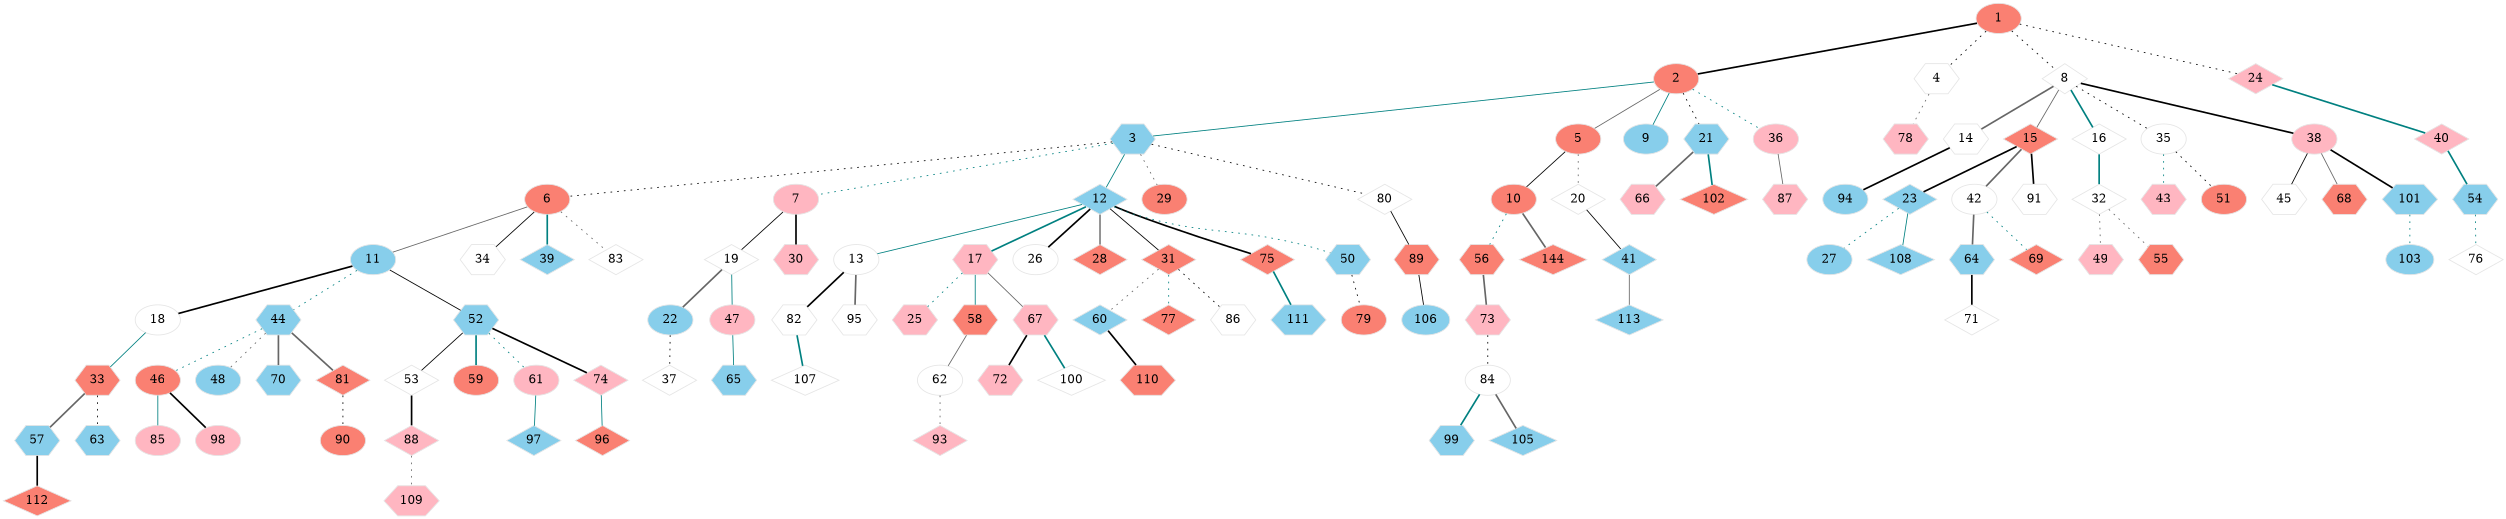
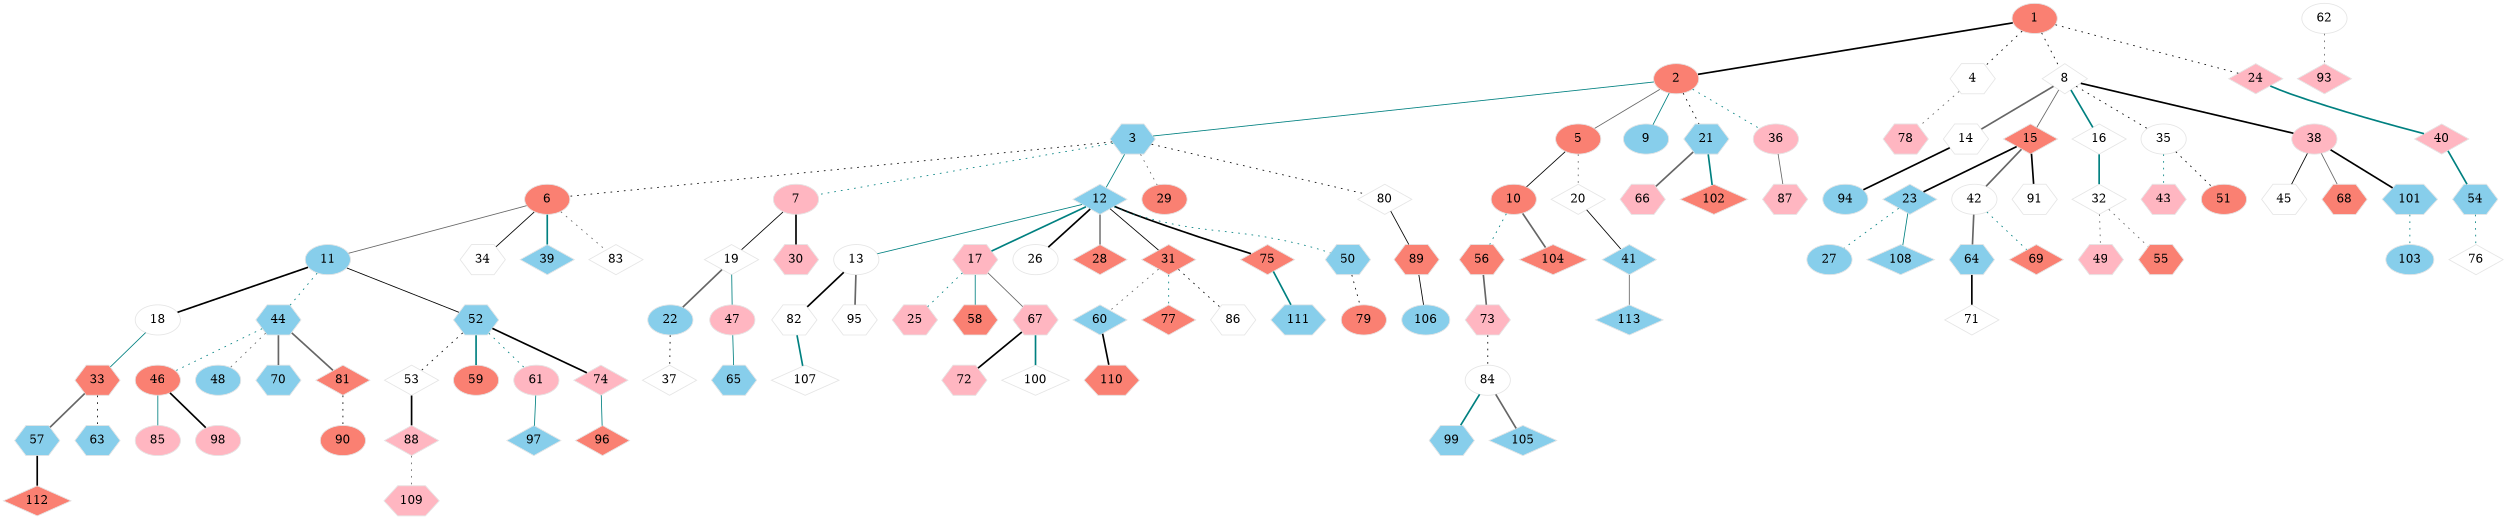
(1553, 260) -> (1553, 260)
(957, 351) -> none
(442, 352) -> (442, 352)
